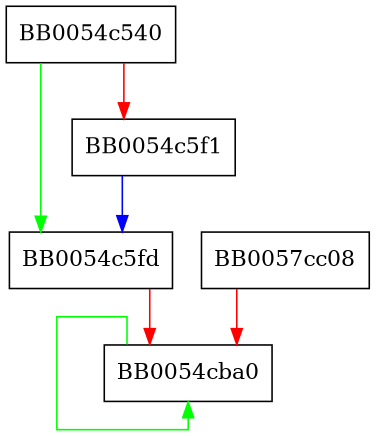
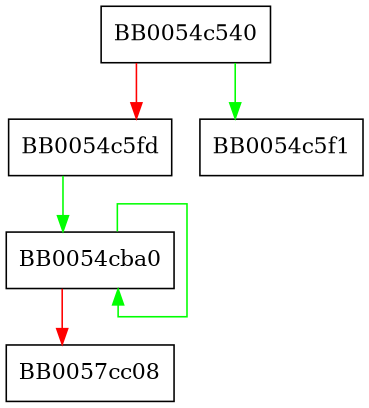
(124, 83) -> (235, 83)
(41, 140) -> (136, 83)
(122, 196) -> none
(150, 309) -> (63, 196)
(237, 309) -> (62, 309)
